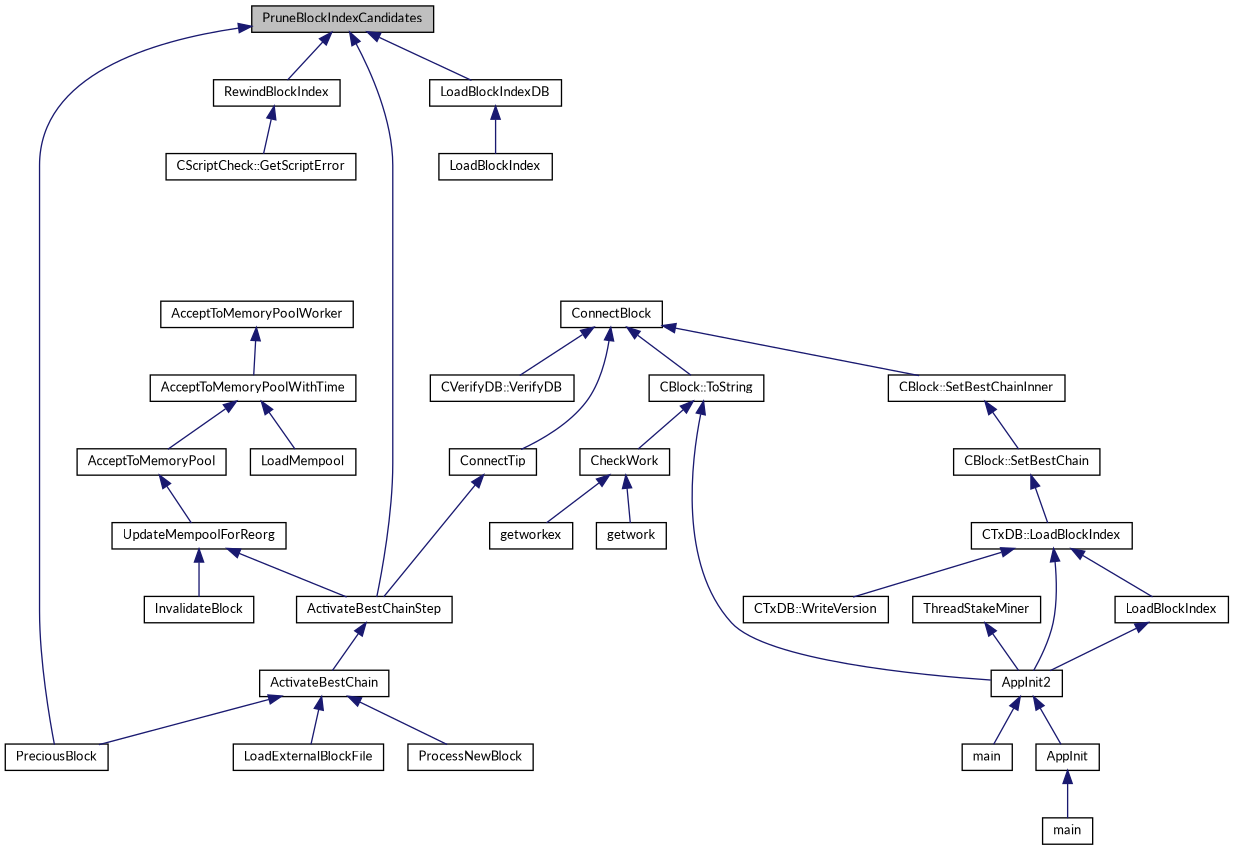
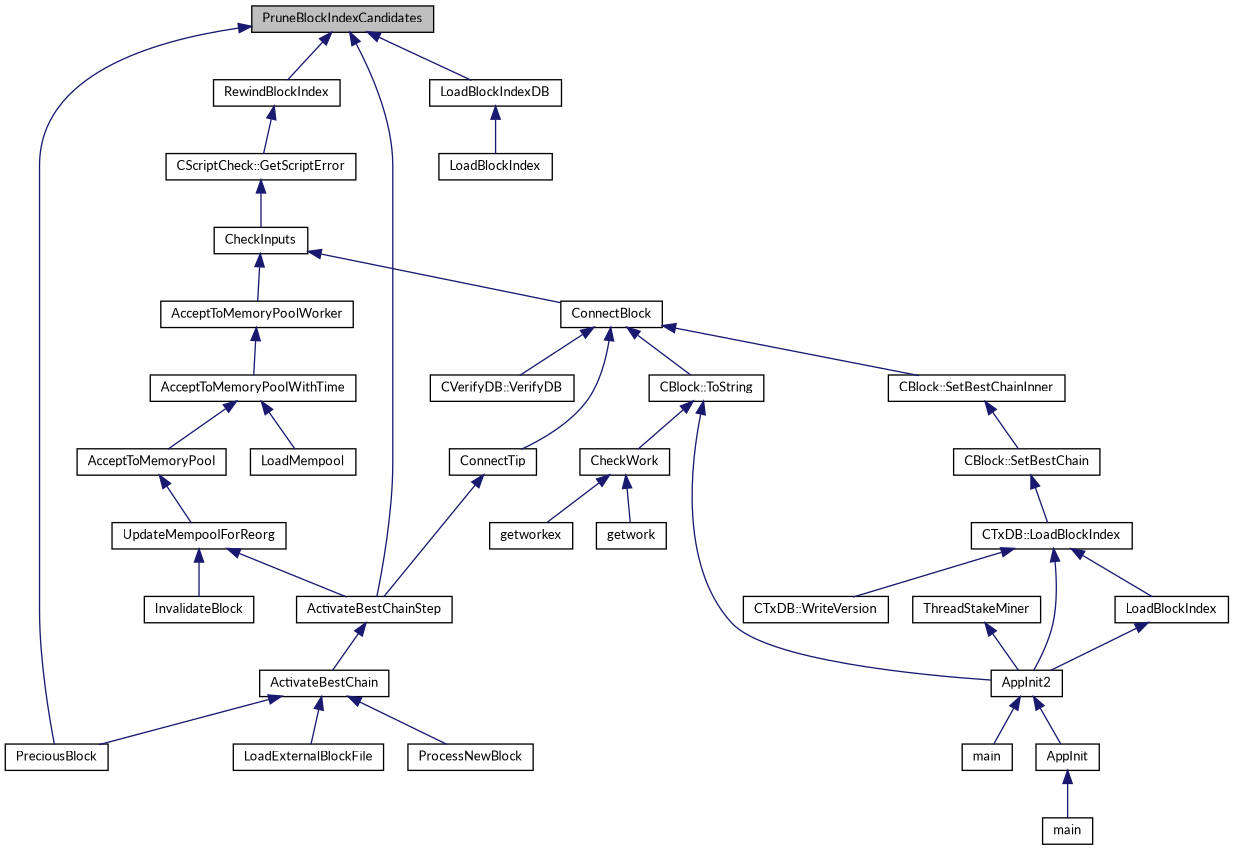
none -> (261, 241)
